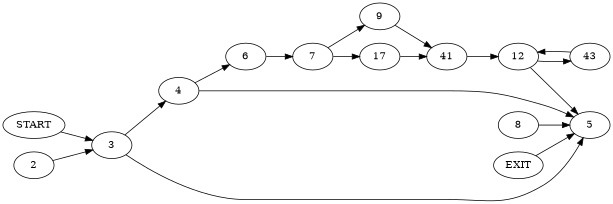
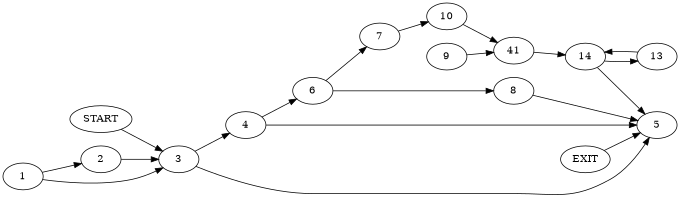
(343, 38) -> none
(380, 57) -> (447, 16)
(518, 57) -> (585, 57)
(590, 57) -> (657, 57)
none -> (409, 91)
none -> (23, 176)
